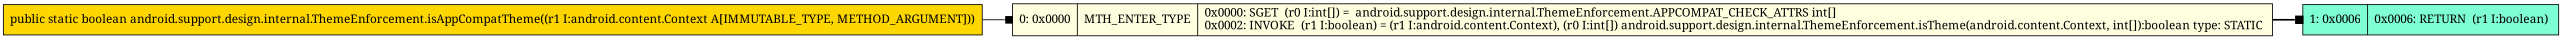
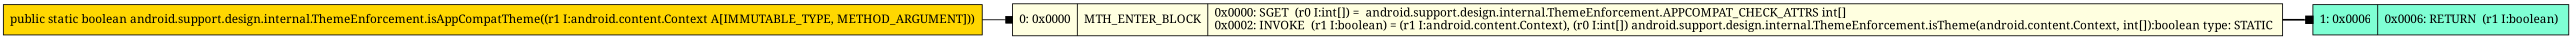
(1138, 19) -> (1143, 19)
